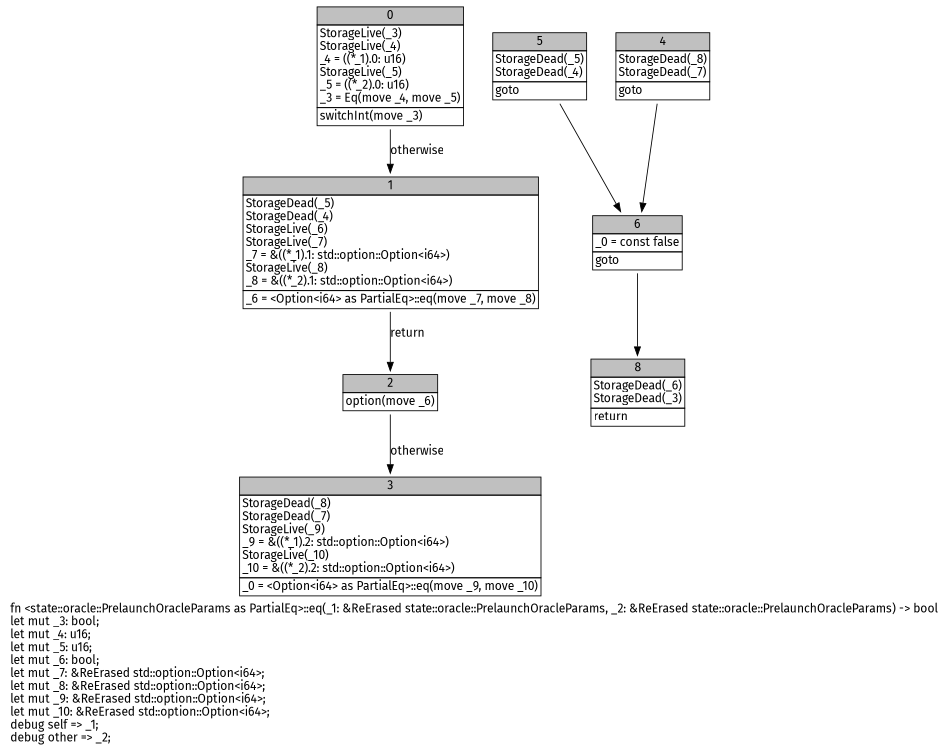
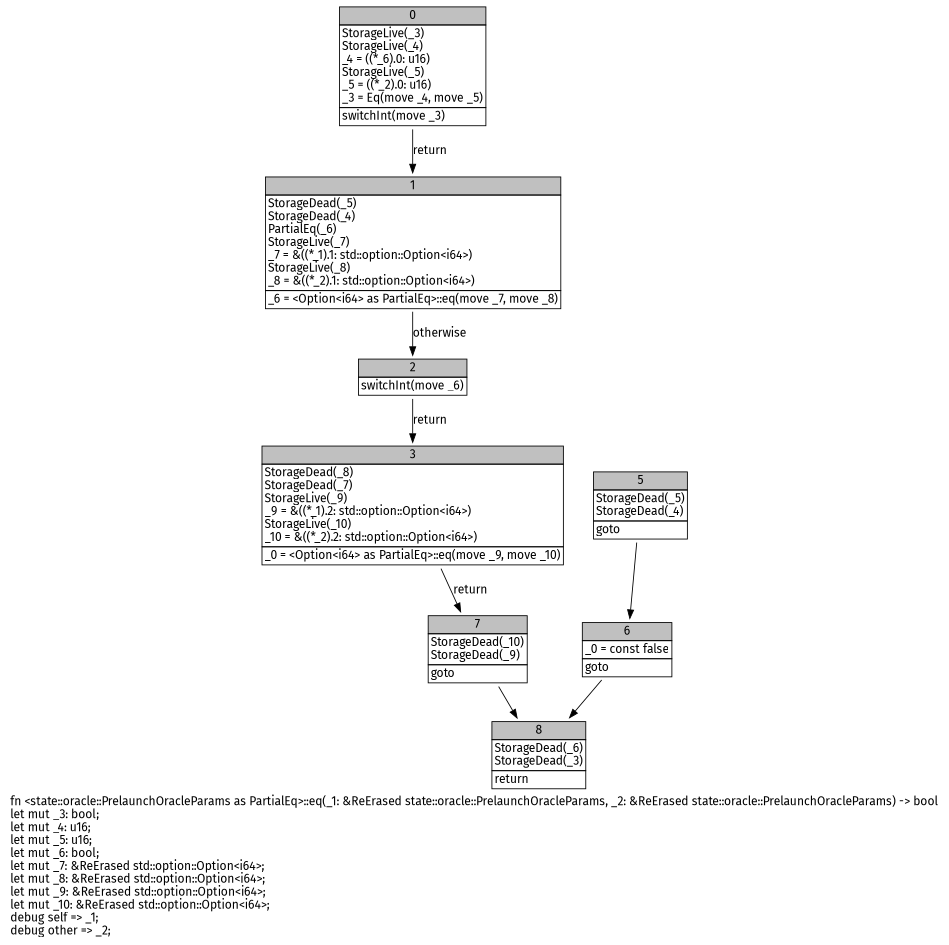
(363, 59) -> (386, 59)
(662, 66) -> none
(417, 151) -> (430, 151)
(287, 229) -> (302, 229)
(408, 334) -> (440, 334)
(390, 401) -> (413, 386)
(417, 452) -> (430, 421)
none -> (477, 649)
